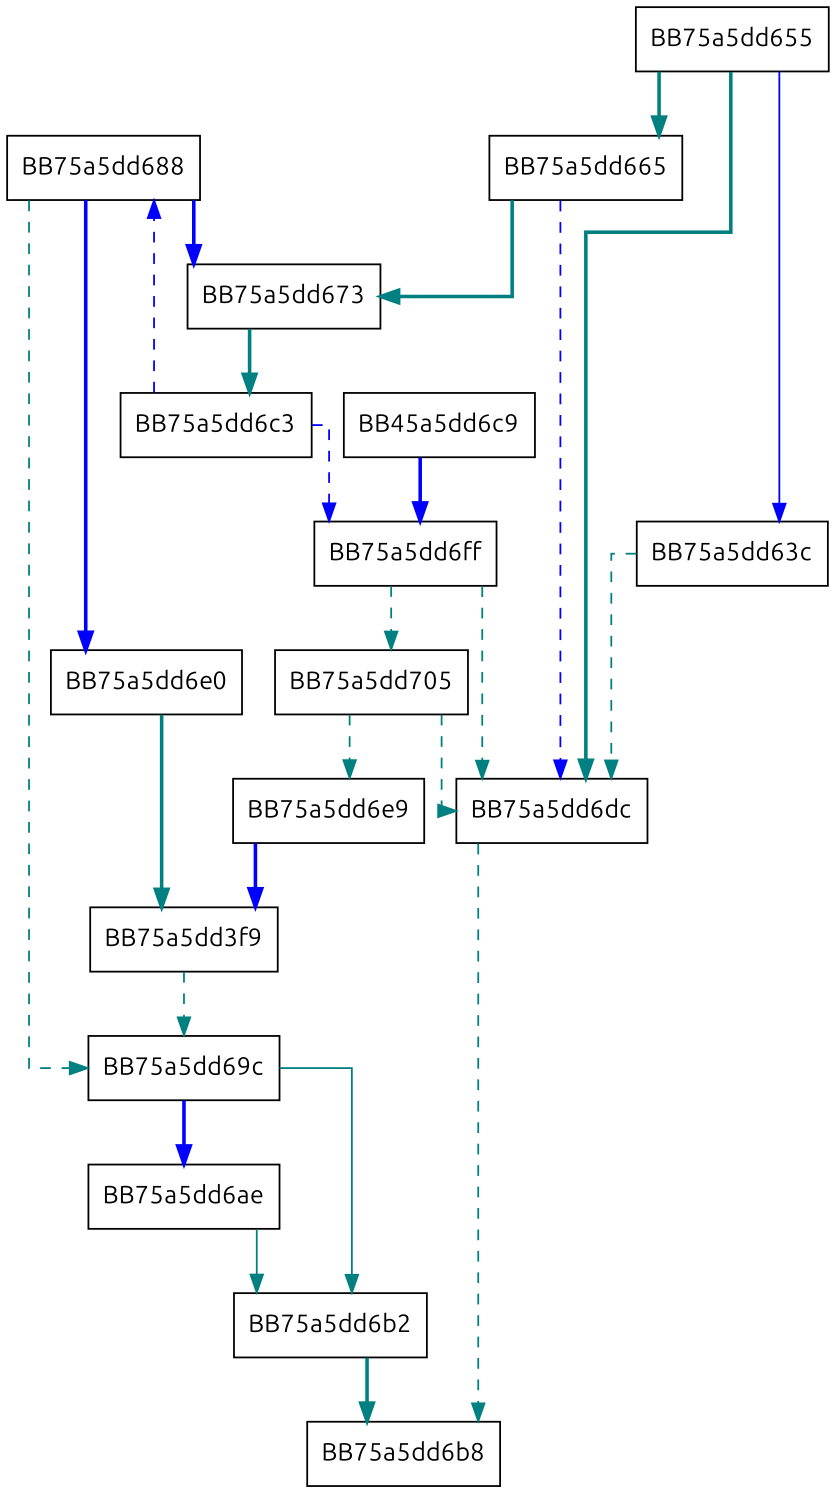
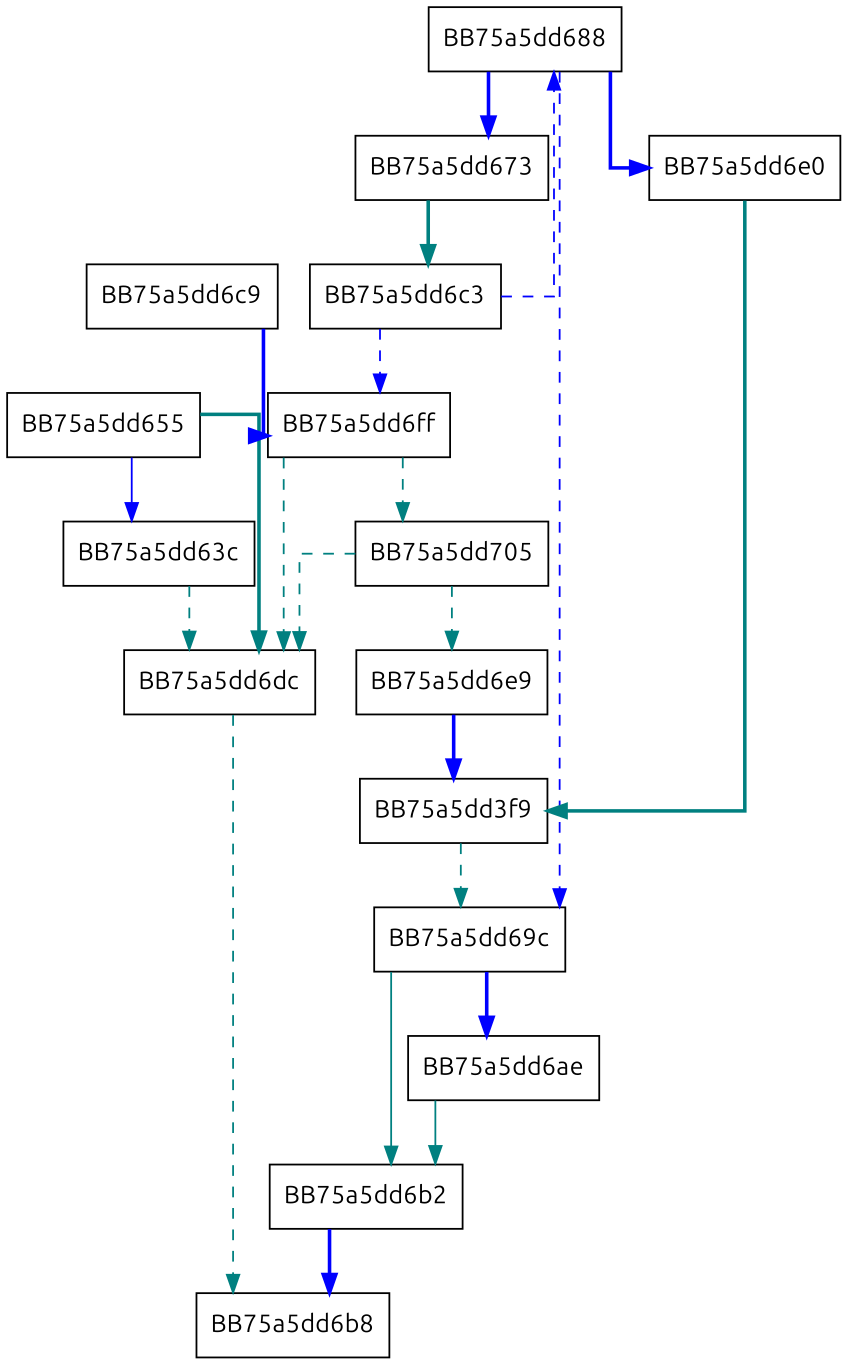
(586, 168) -> none
(439, 425) -> (182, 296)
(29, 655) -> (560, 480)
(367, 1380) -> (330, 1252)
